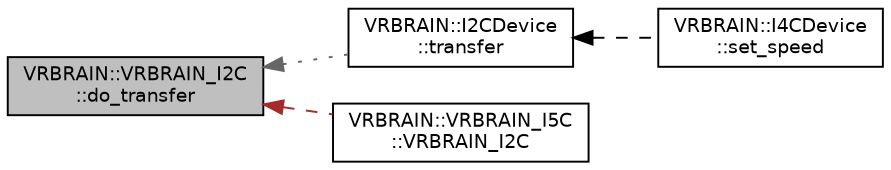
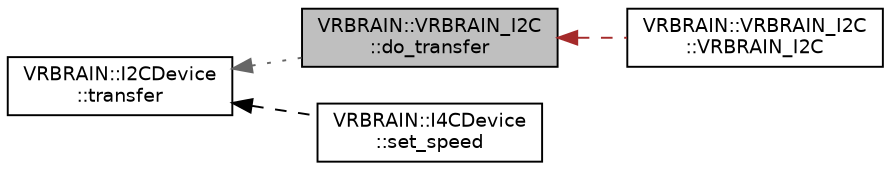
(315, 59) -> (277, 62)
(461, 133) -> (755, 38)
